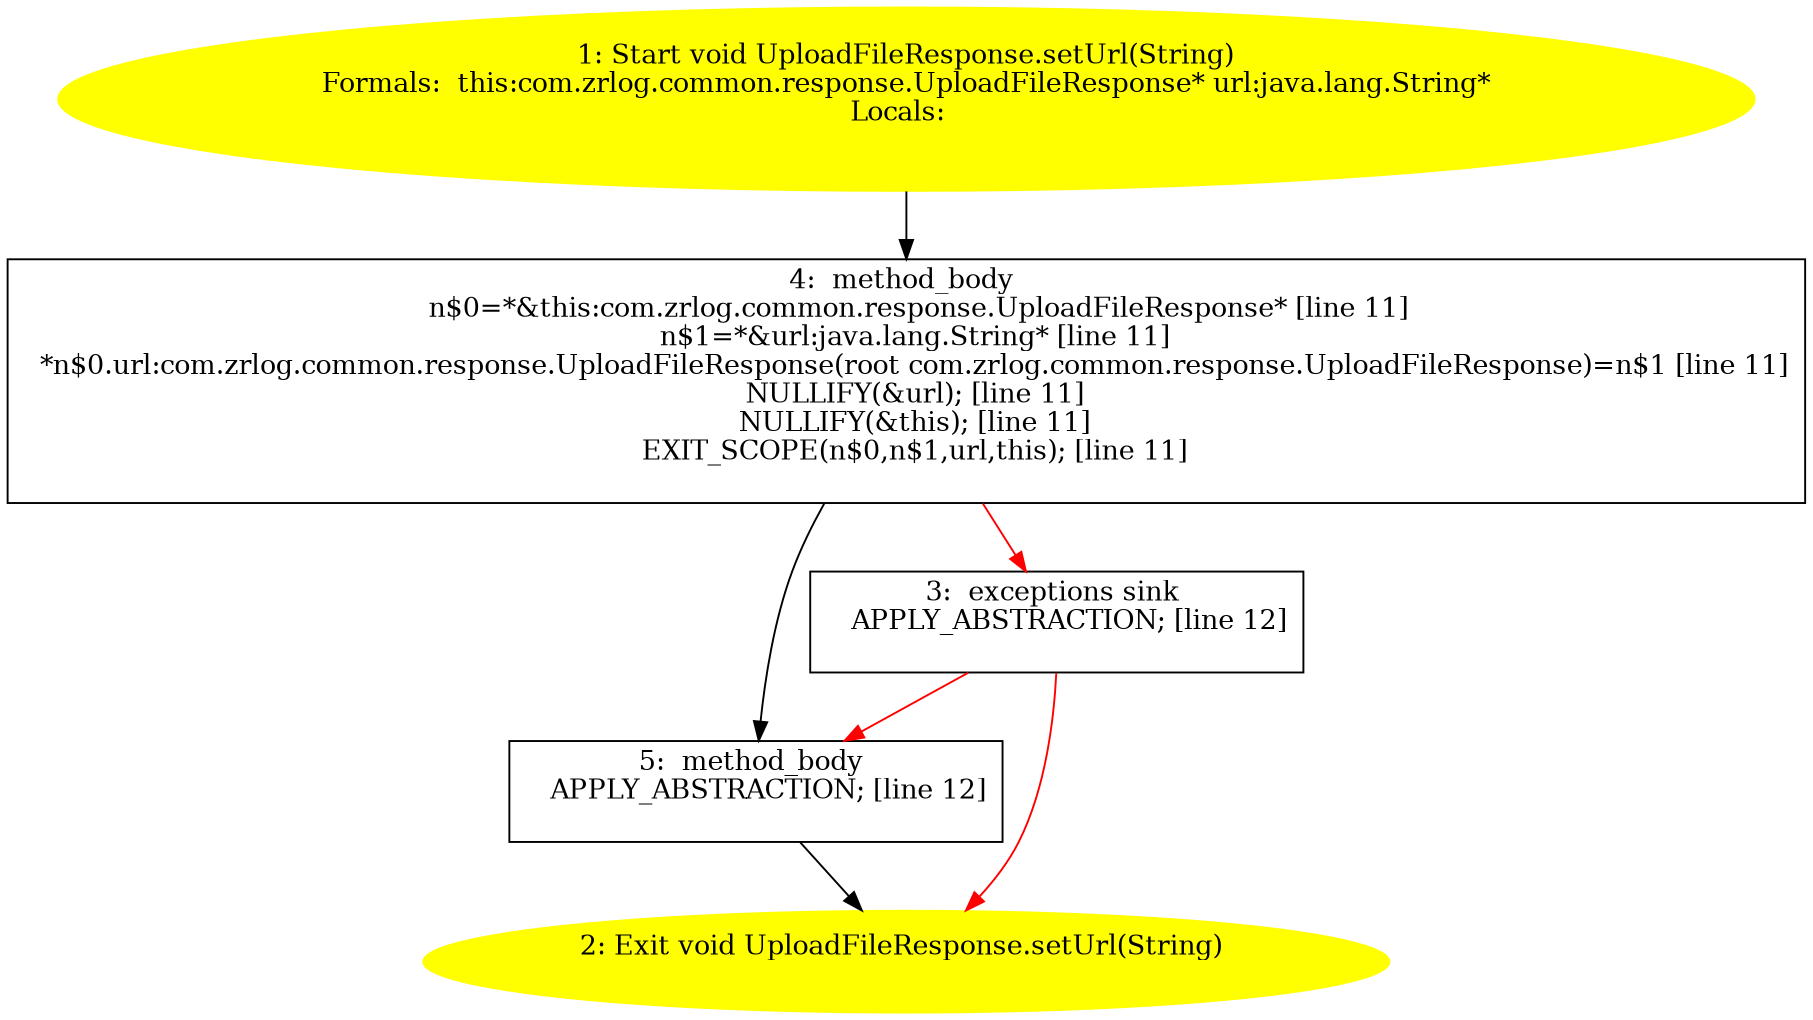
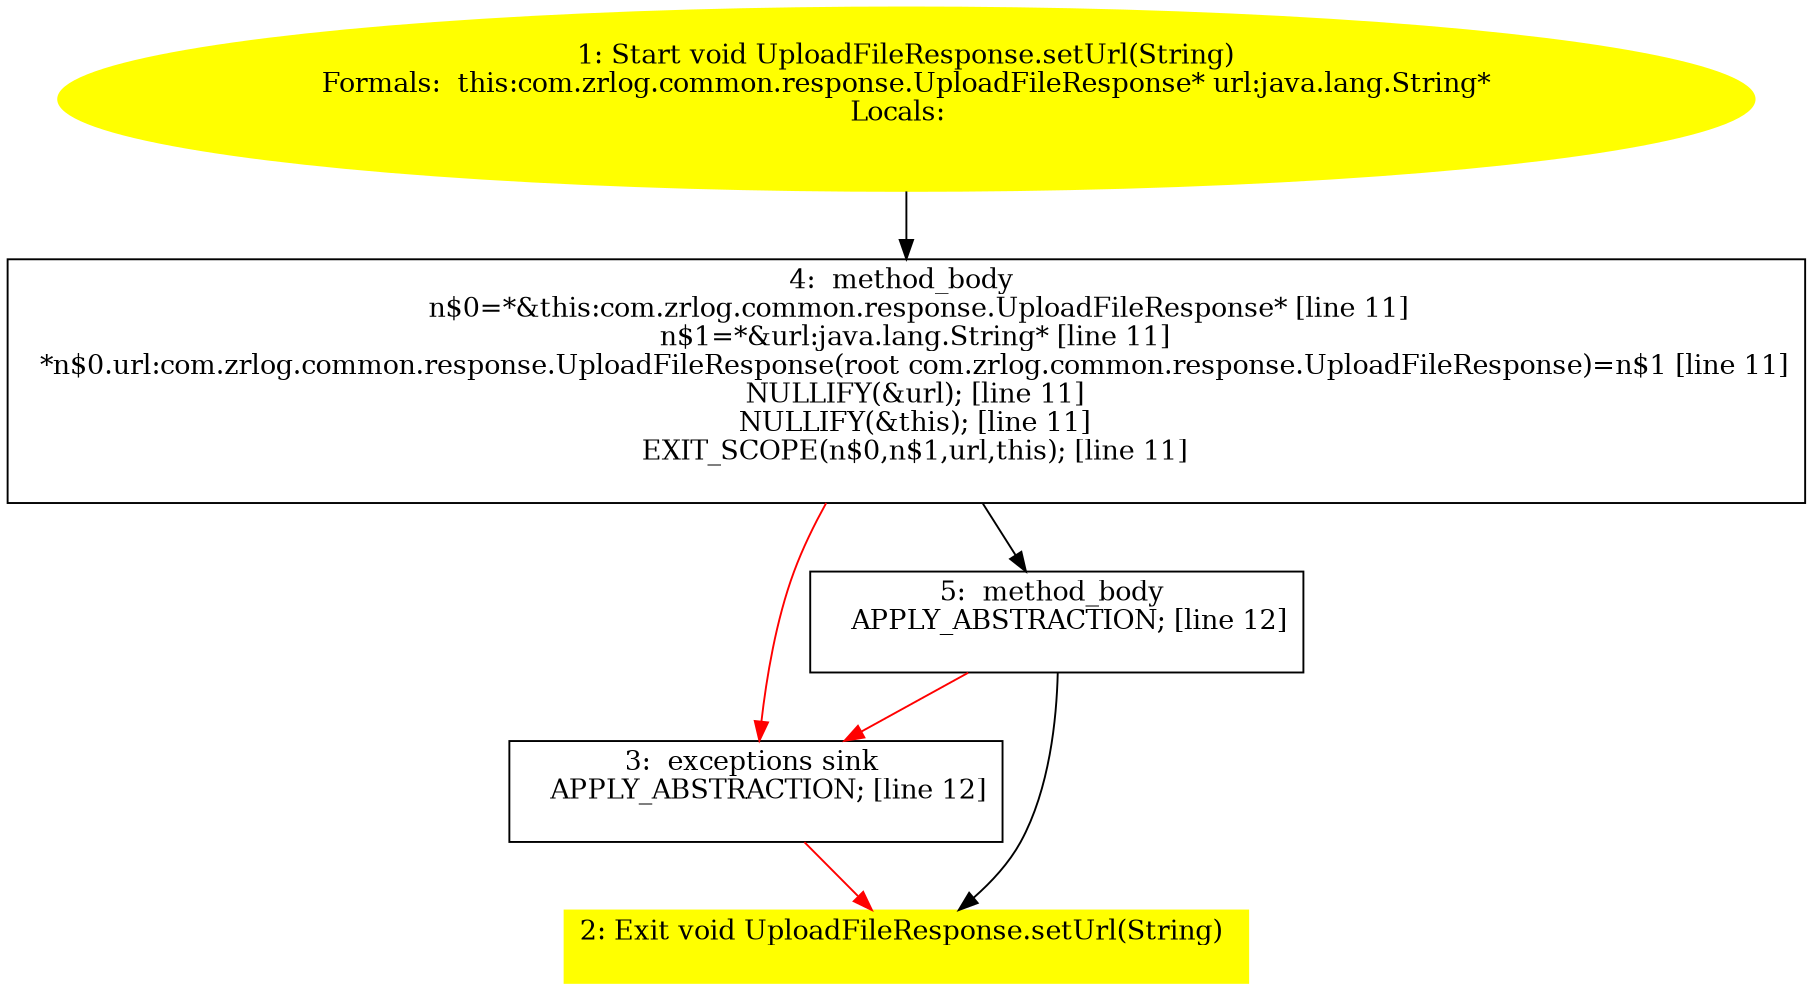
(915, 702) -> (915, 702)
(906, 962) -> (906, 947)
